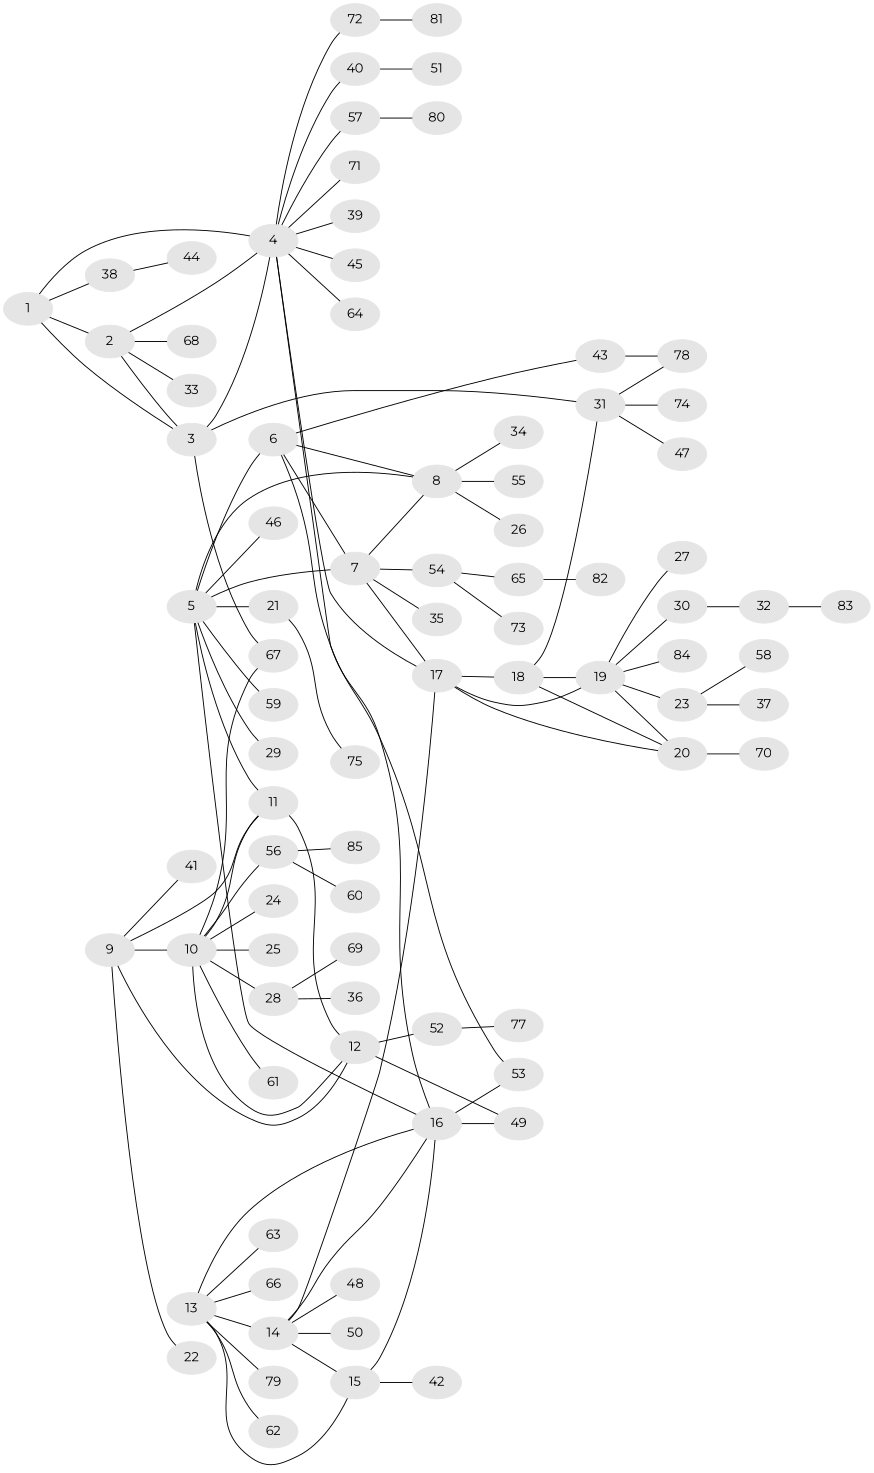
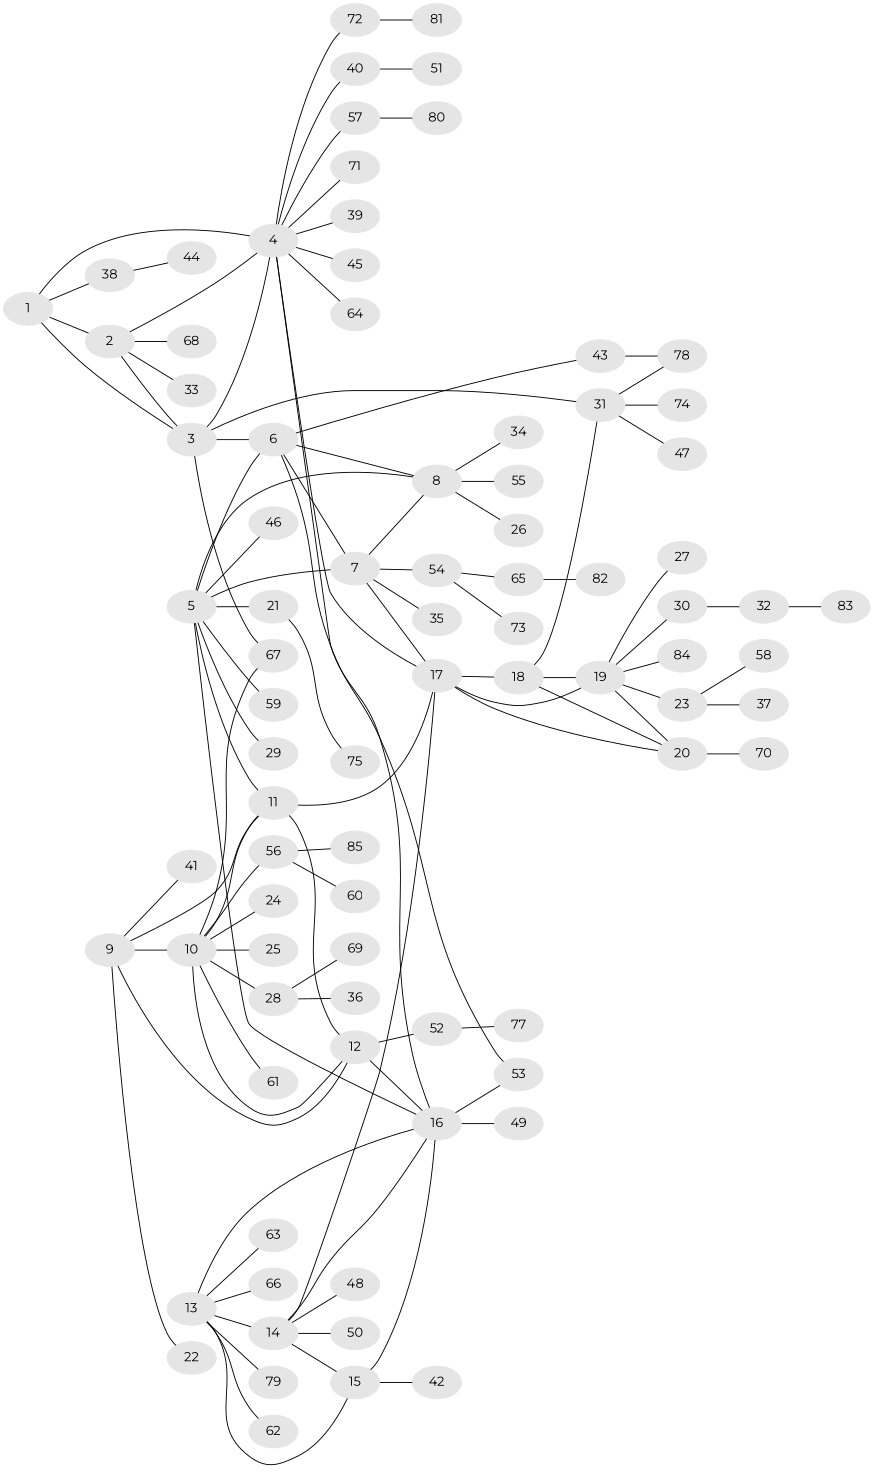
none -> (233, 440)
none -> (382, 785)
(437, 1085) -> (396, 1086)
